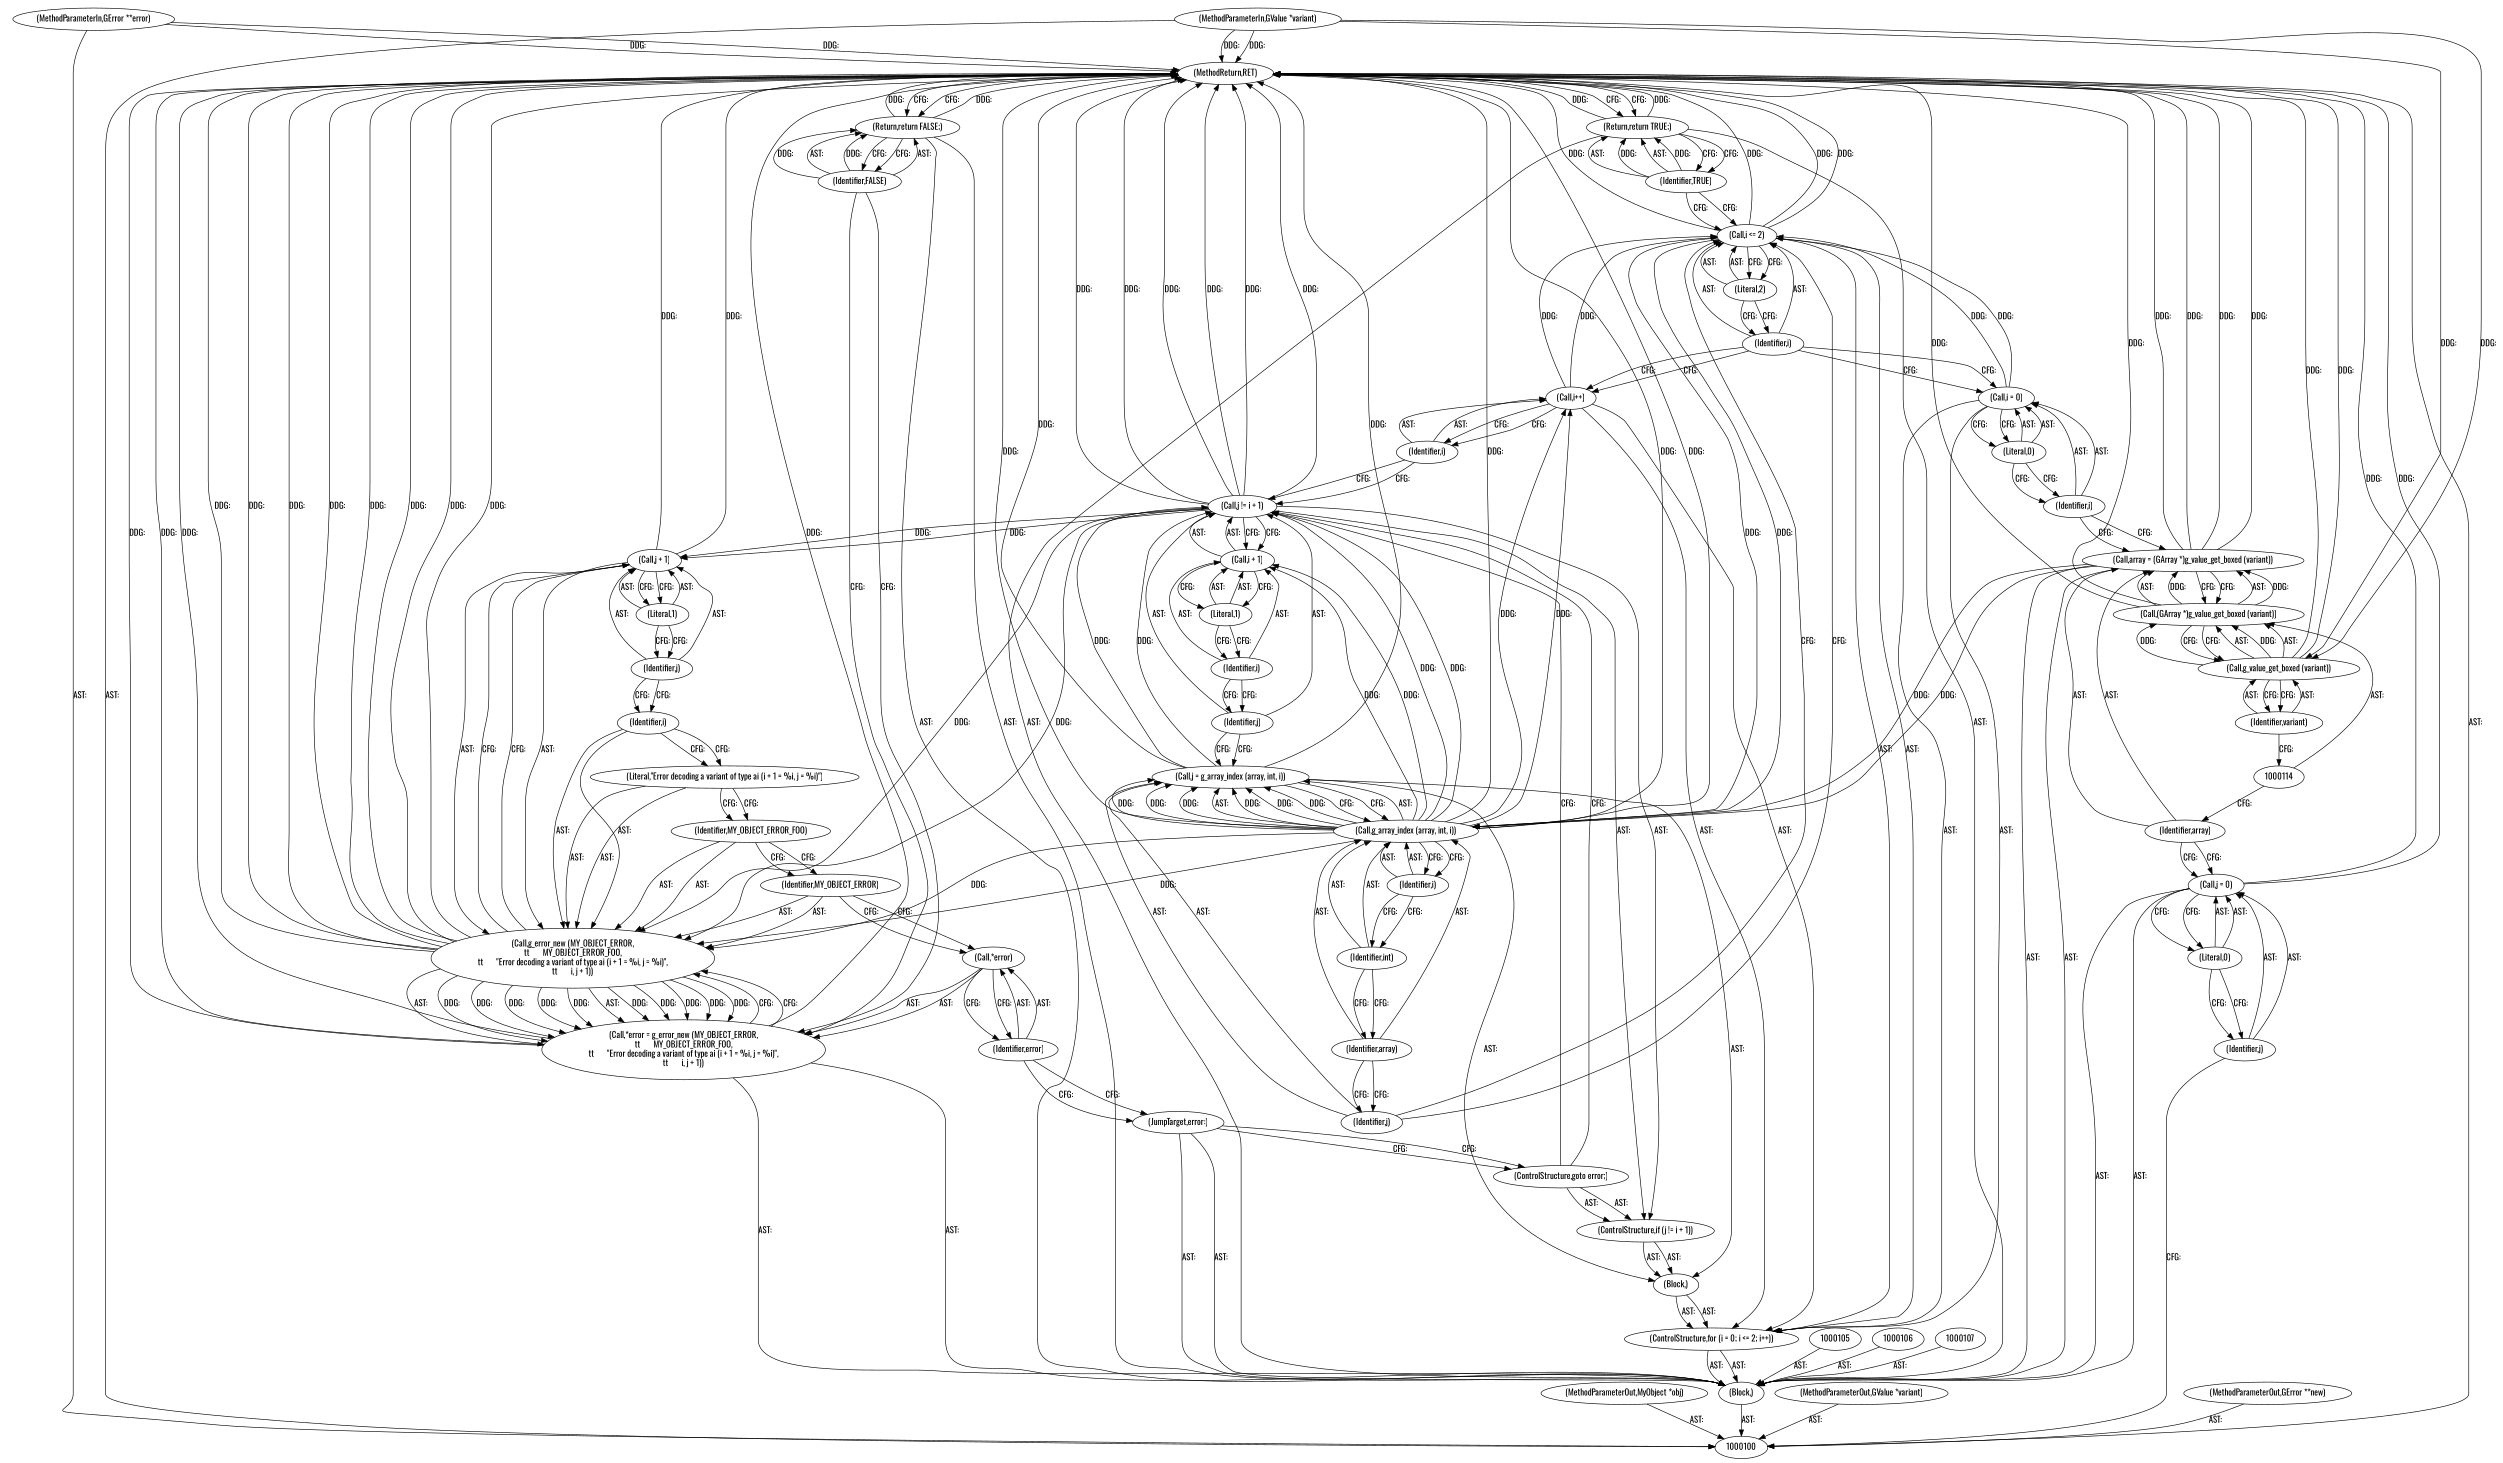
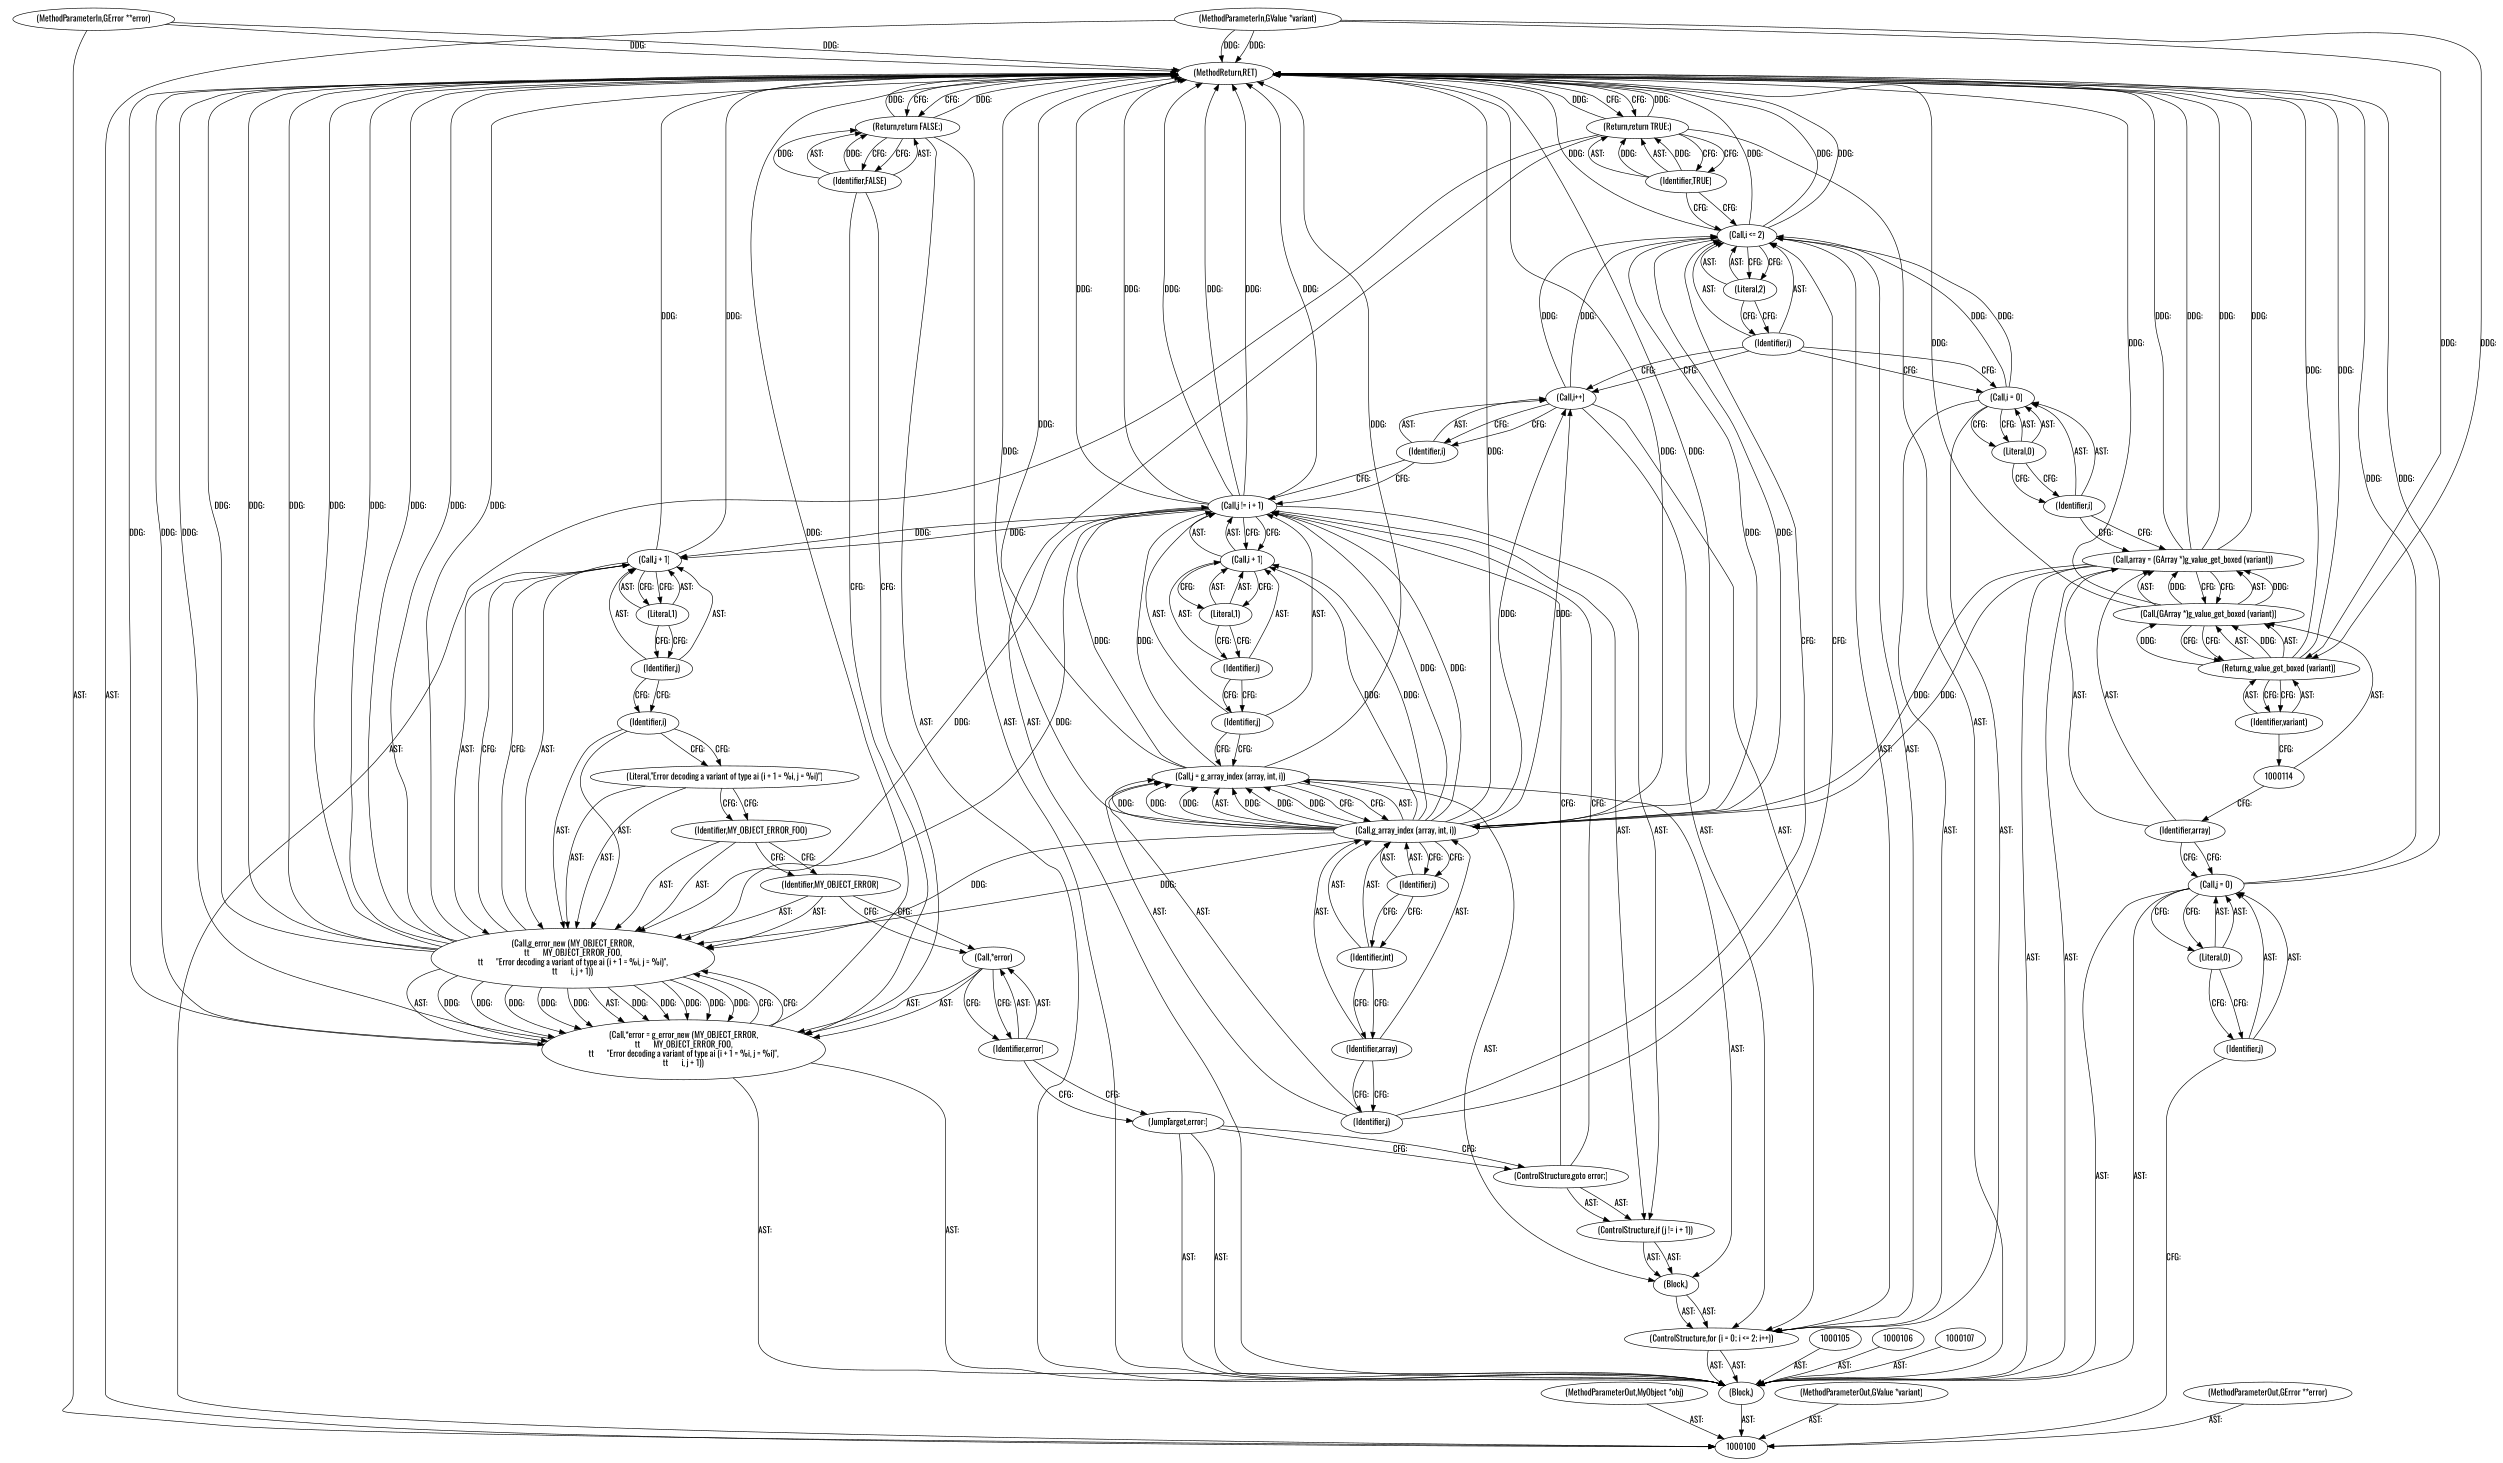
(2468, 528) -> (178, 1081)
(2279, 669) -> (2279, 669)
(2268, 1393) -> (2268, 1393)
